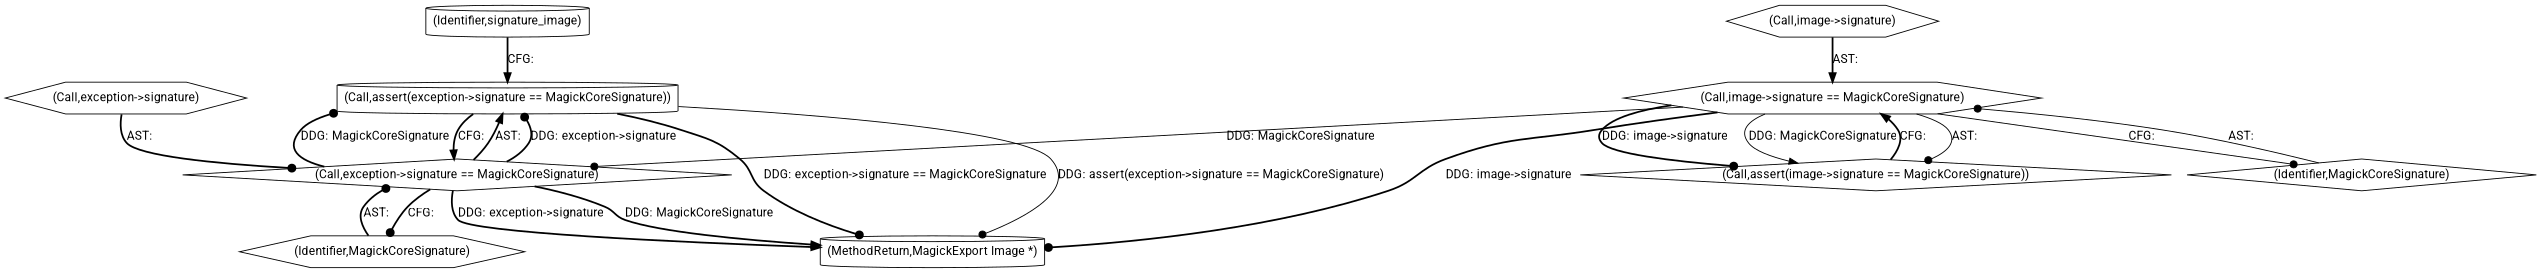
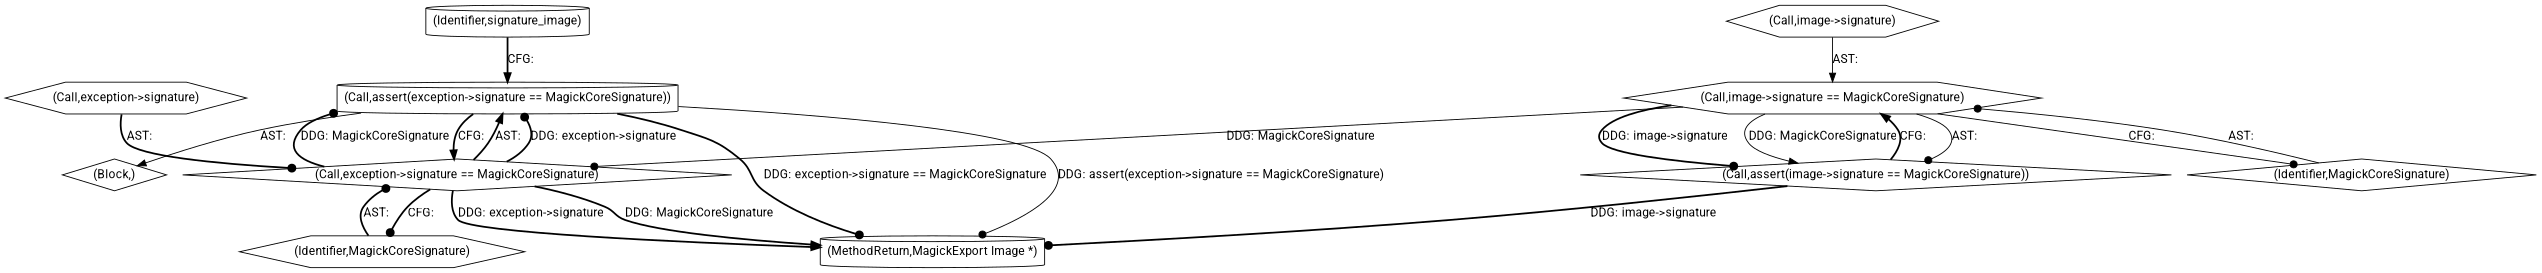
(1833, 55) -> (1833, 55)
none -> (114, 175)
(1389, 191) -> (1420, 222)
